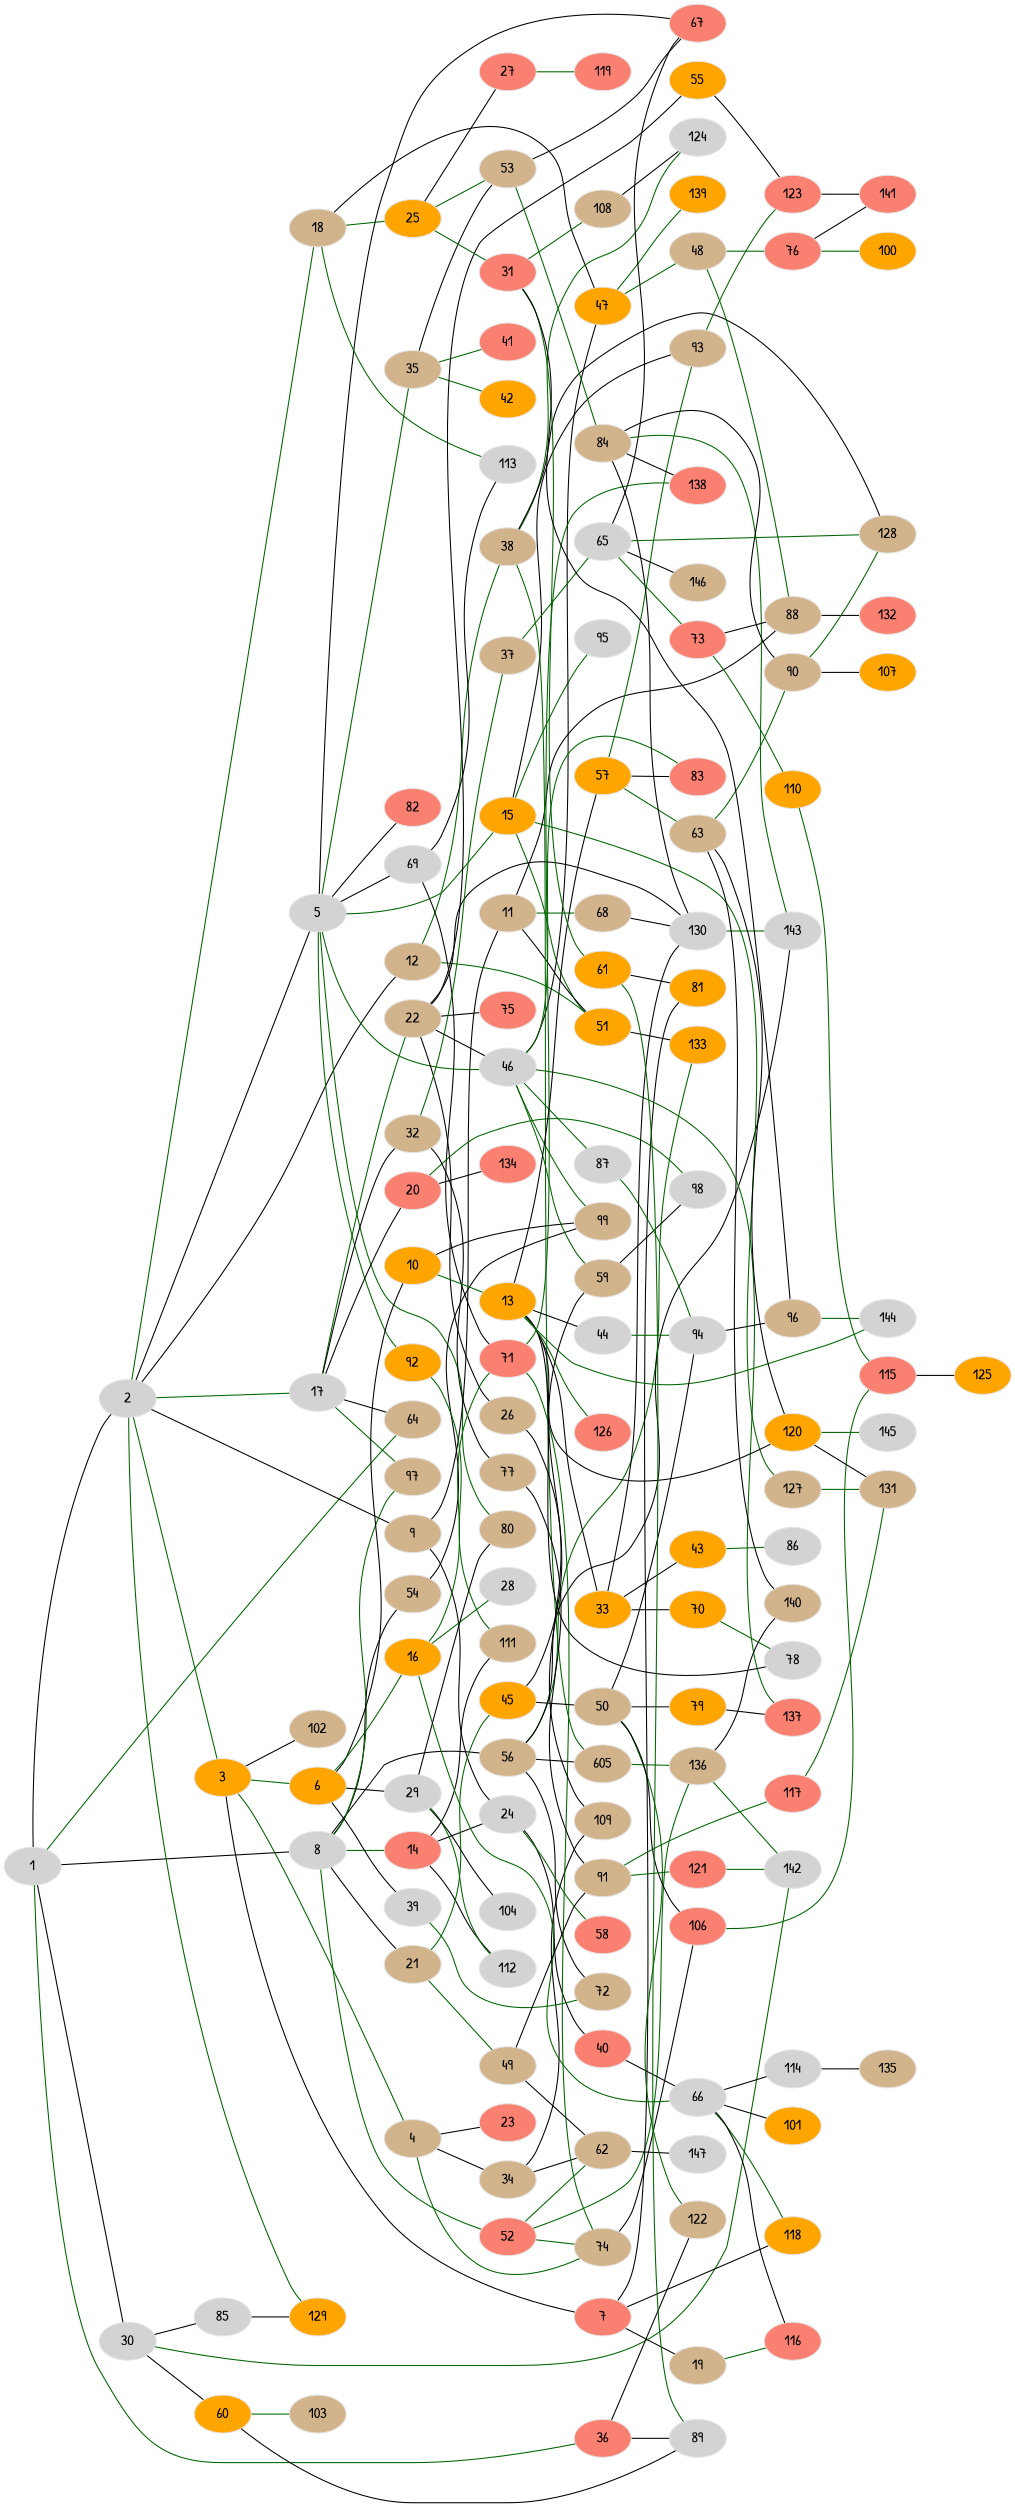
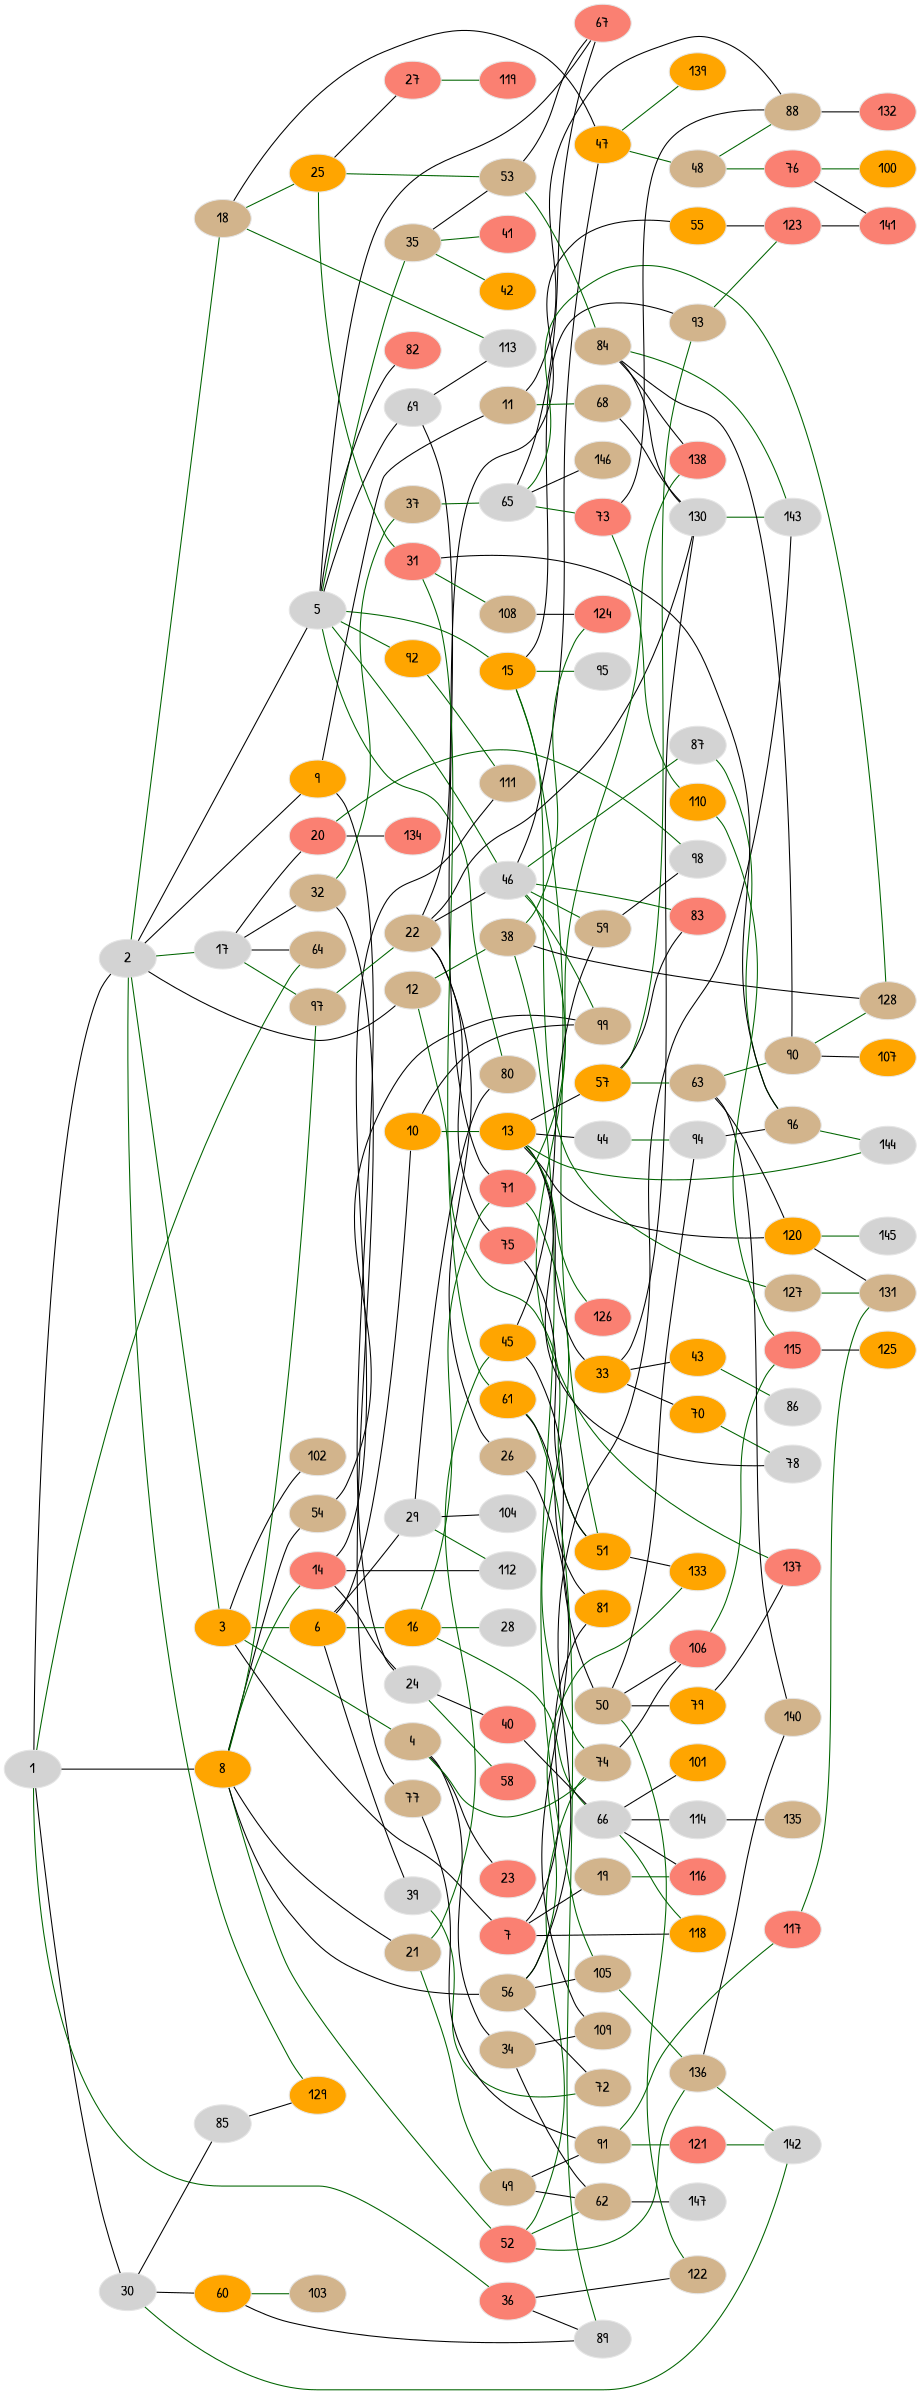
(698, 137) -> (603, 614)
(538, 950) -> (555, 1399)
(361, 1196) -> (354, 979)
(667, 1259) -> (749, 934)
(413, 1534) -> (318, 779)
(603, 1764) -> (603, 1974)
(318, 1850) -> (223, 1769)
